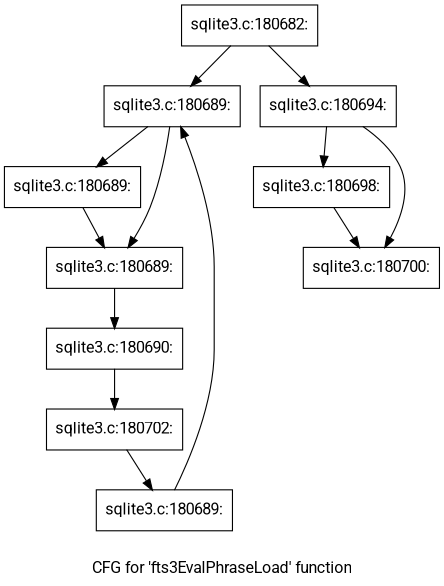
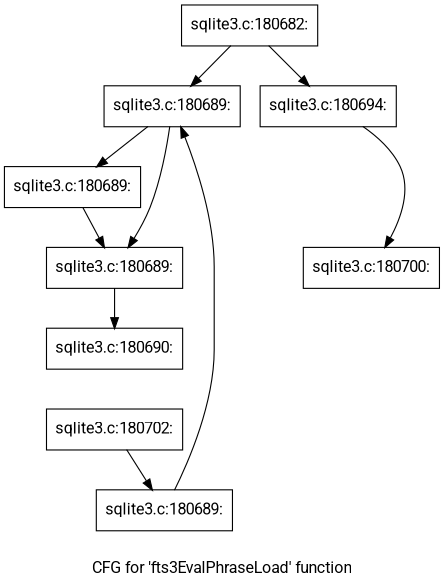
(322, 187) -> none
(115, 384) -> none
